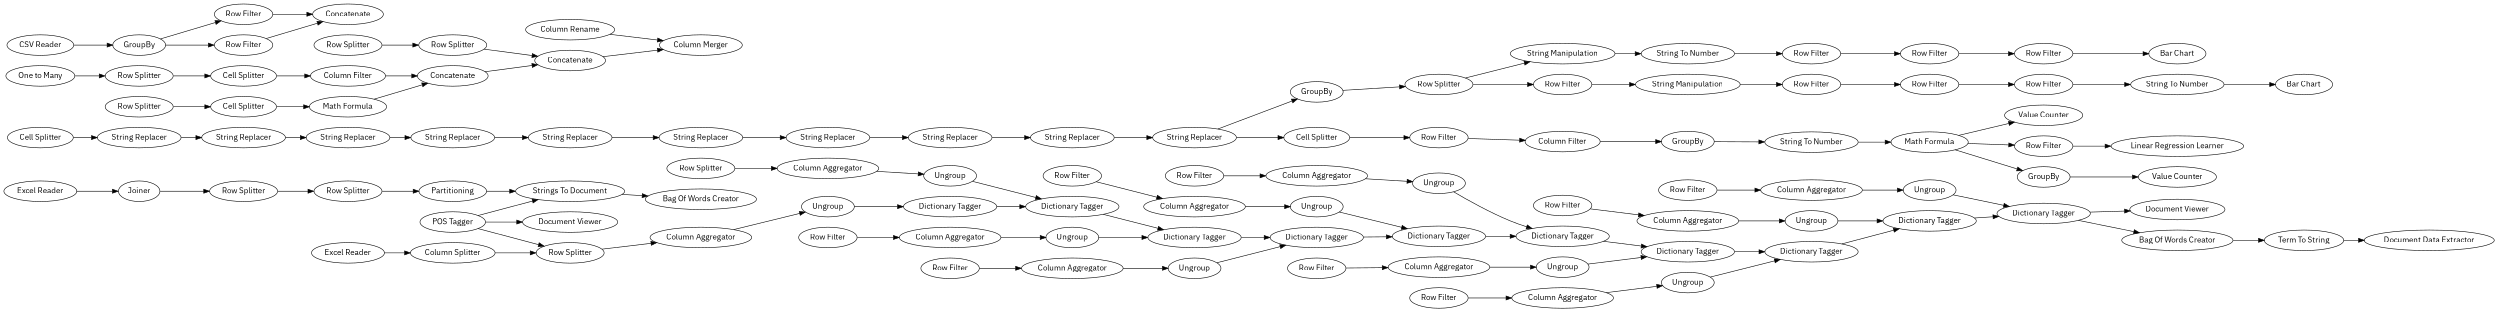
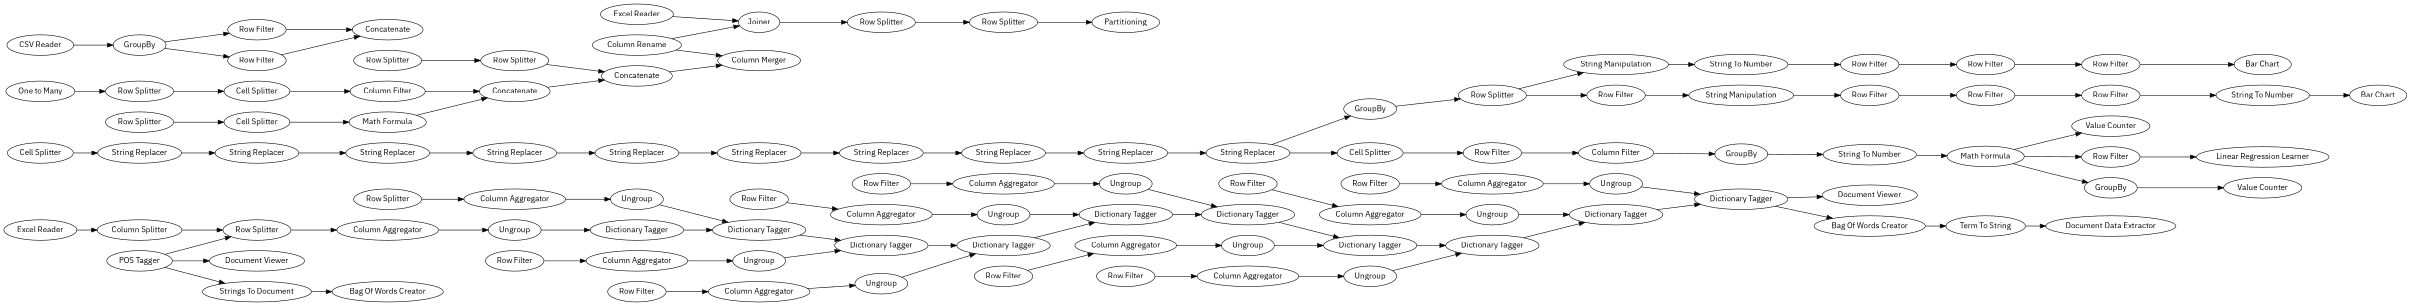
none -> (703, 33)
(498, 191) -> none
